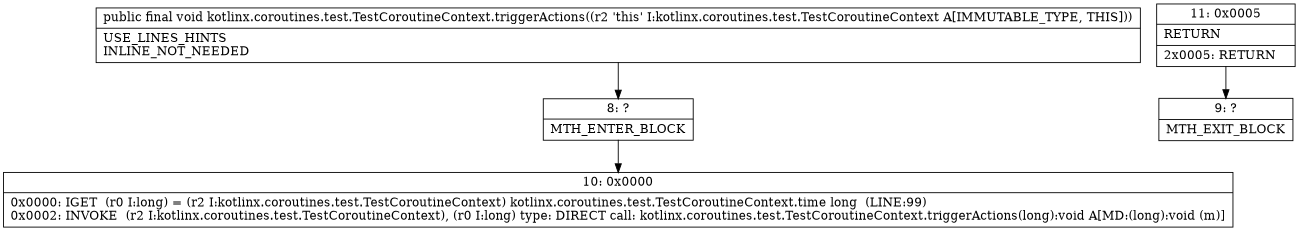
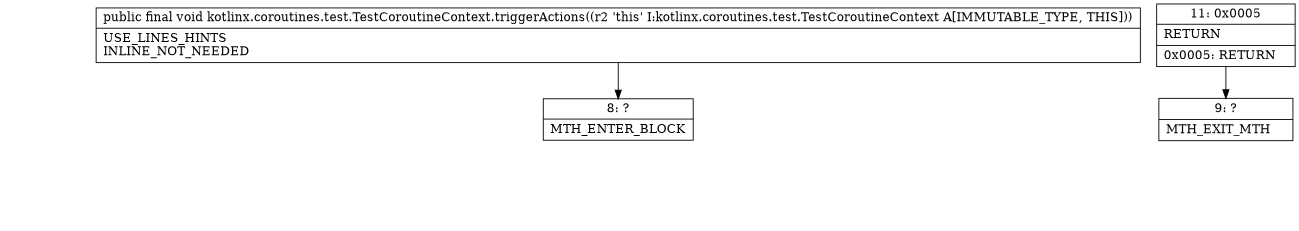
(1226, 56) -> (1226, 56)
(1226, 130) -> (1218, 130)
(618, 200) -> none
